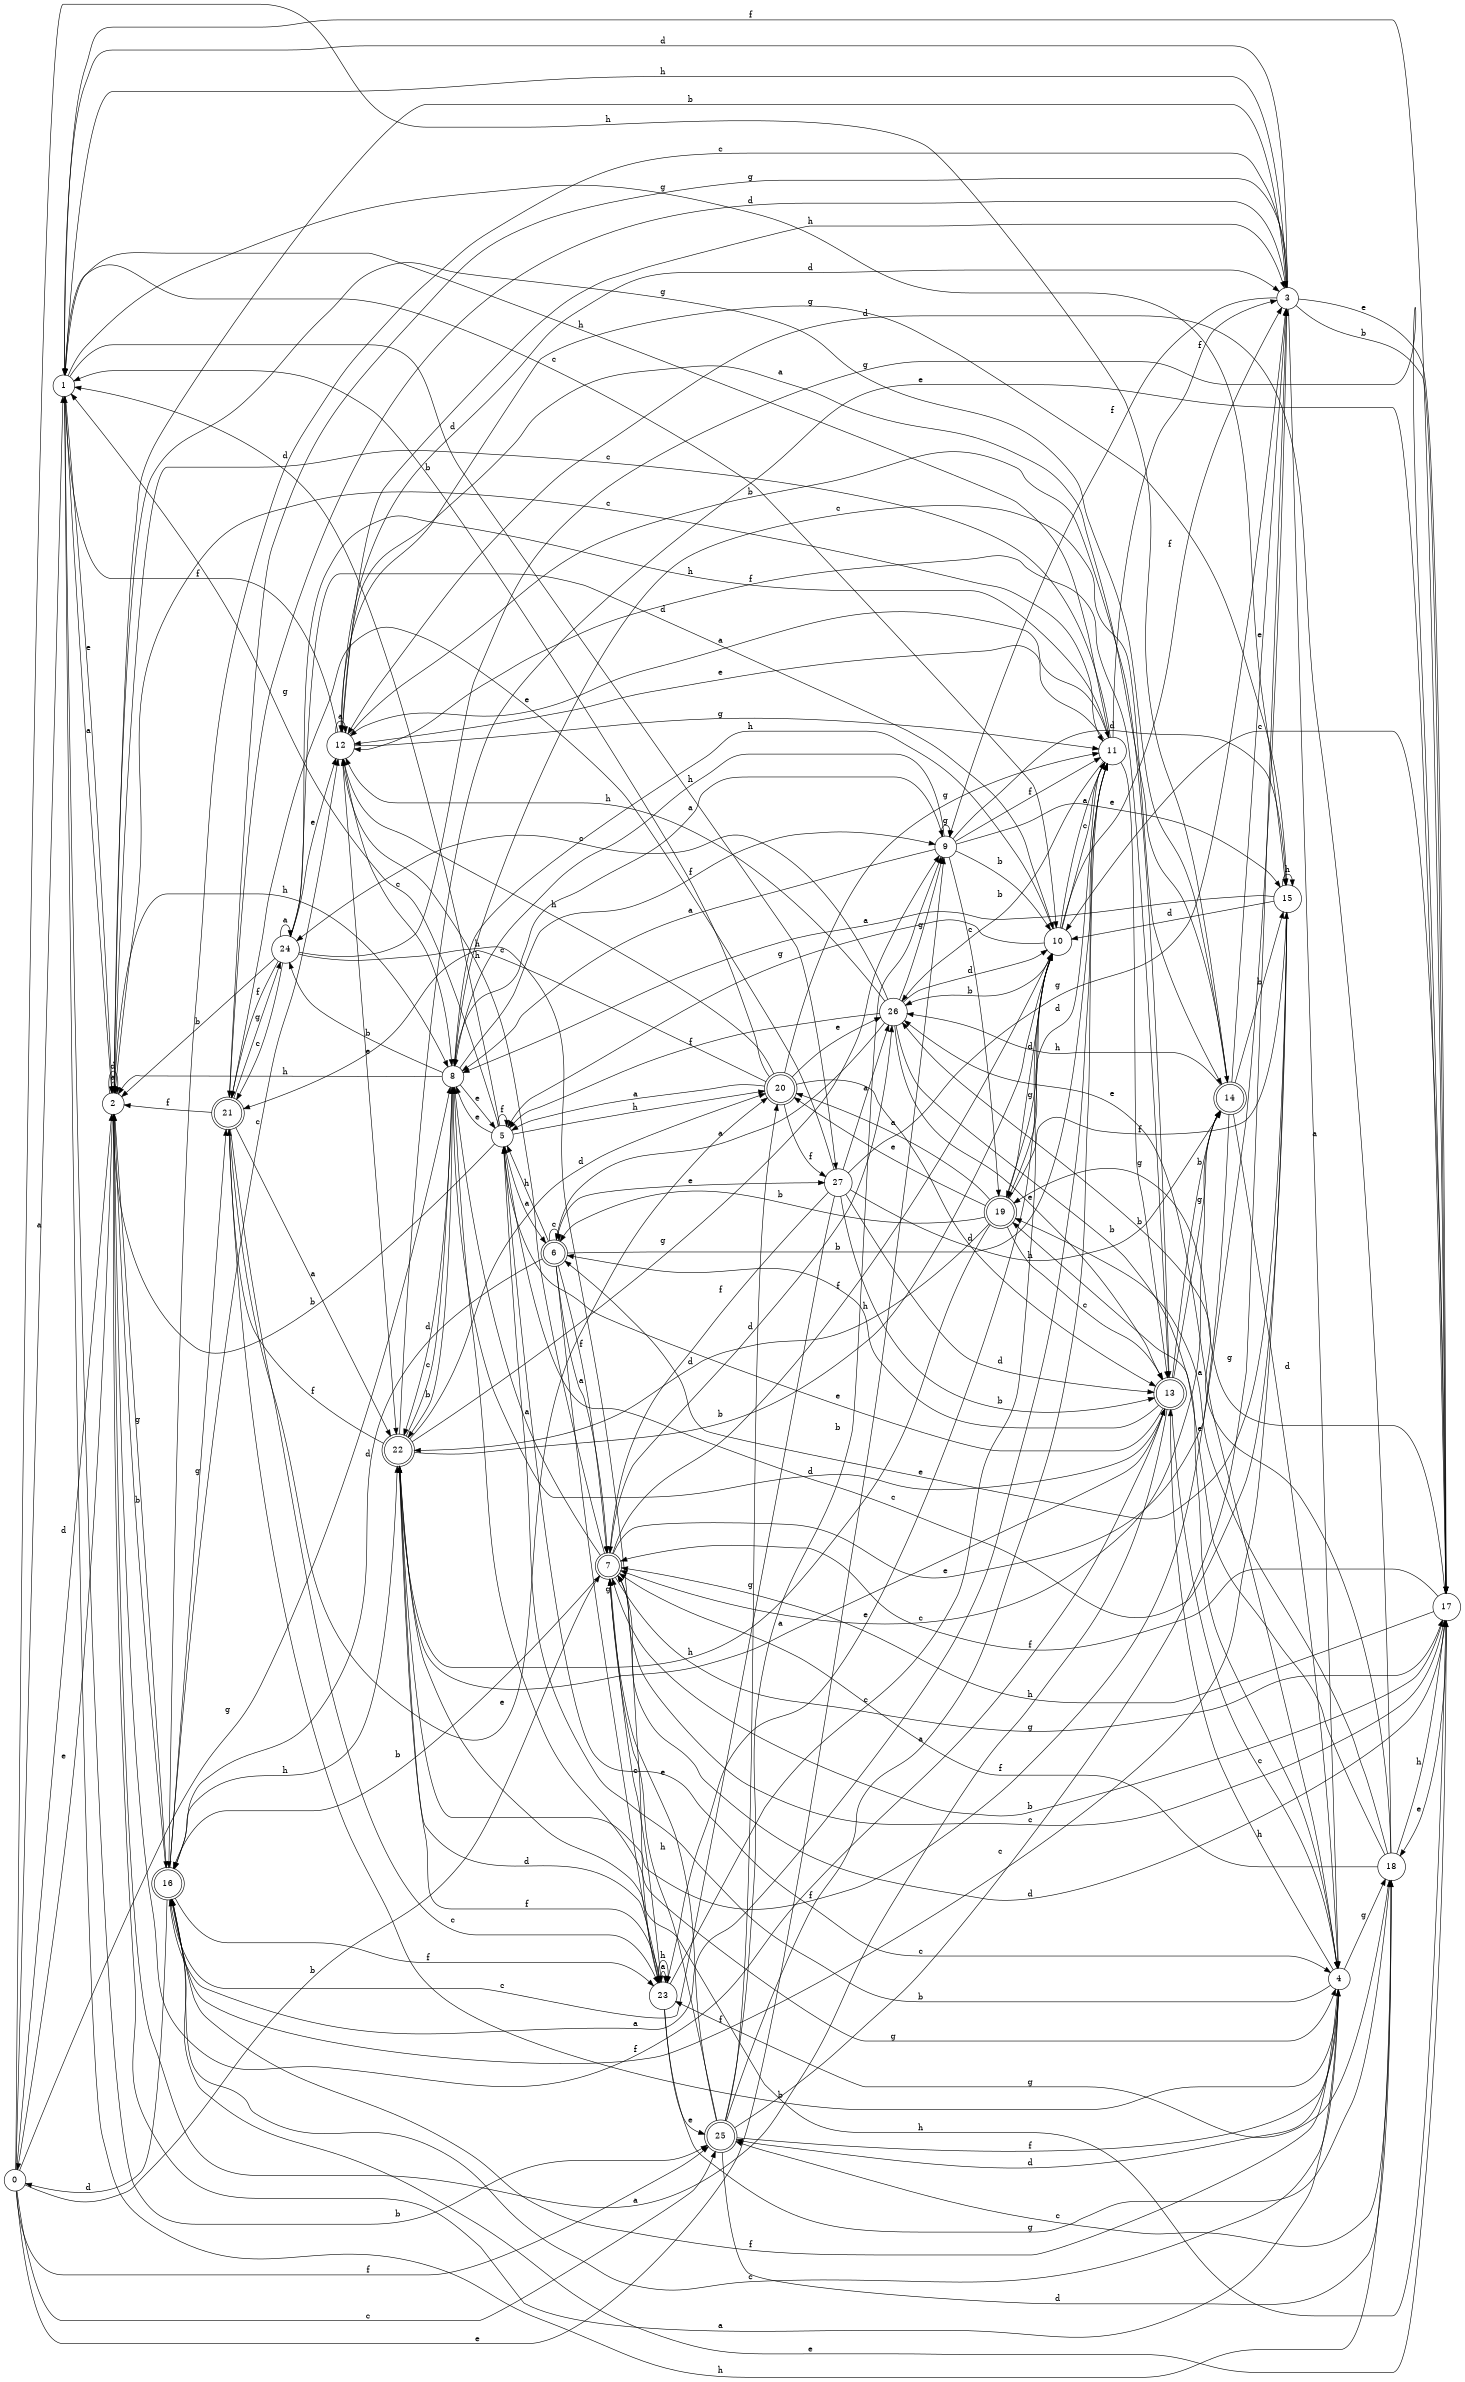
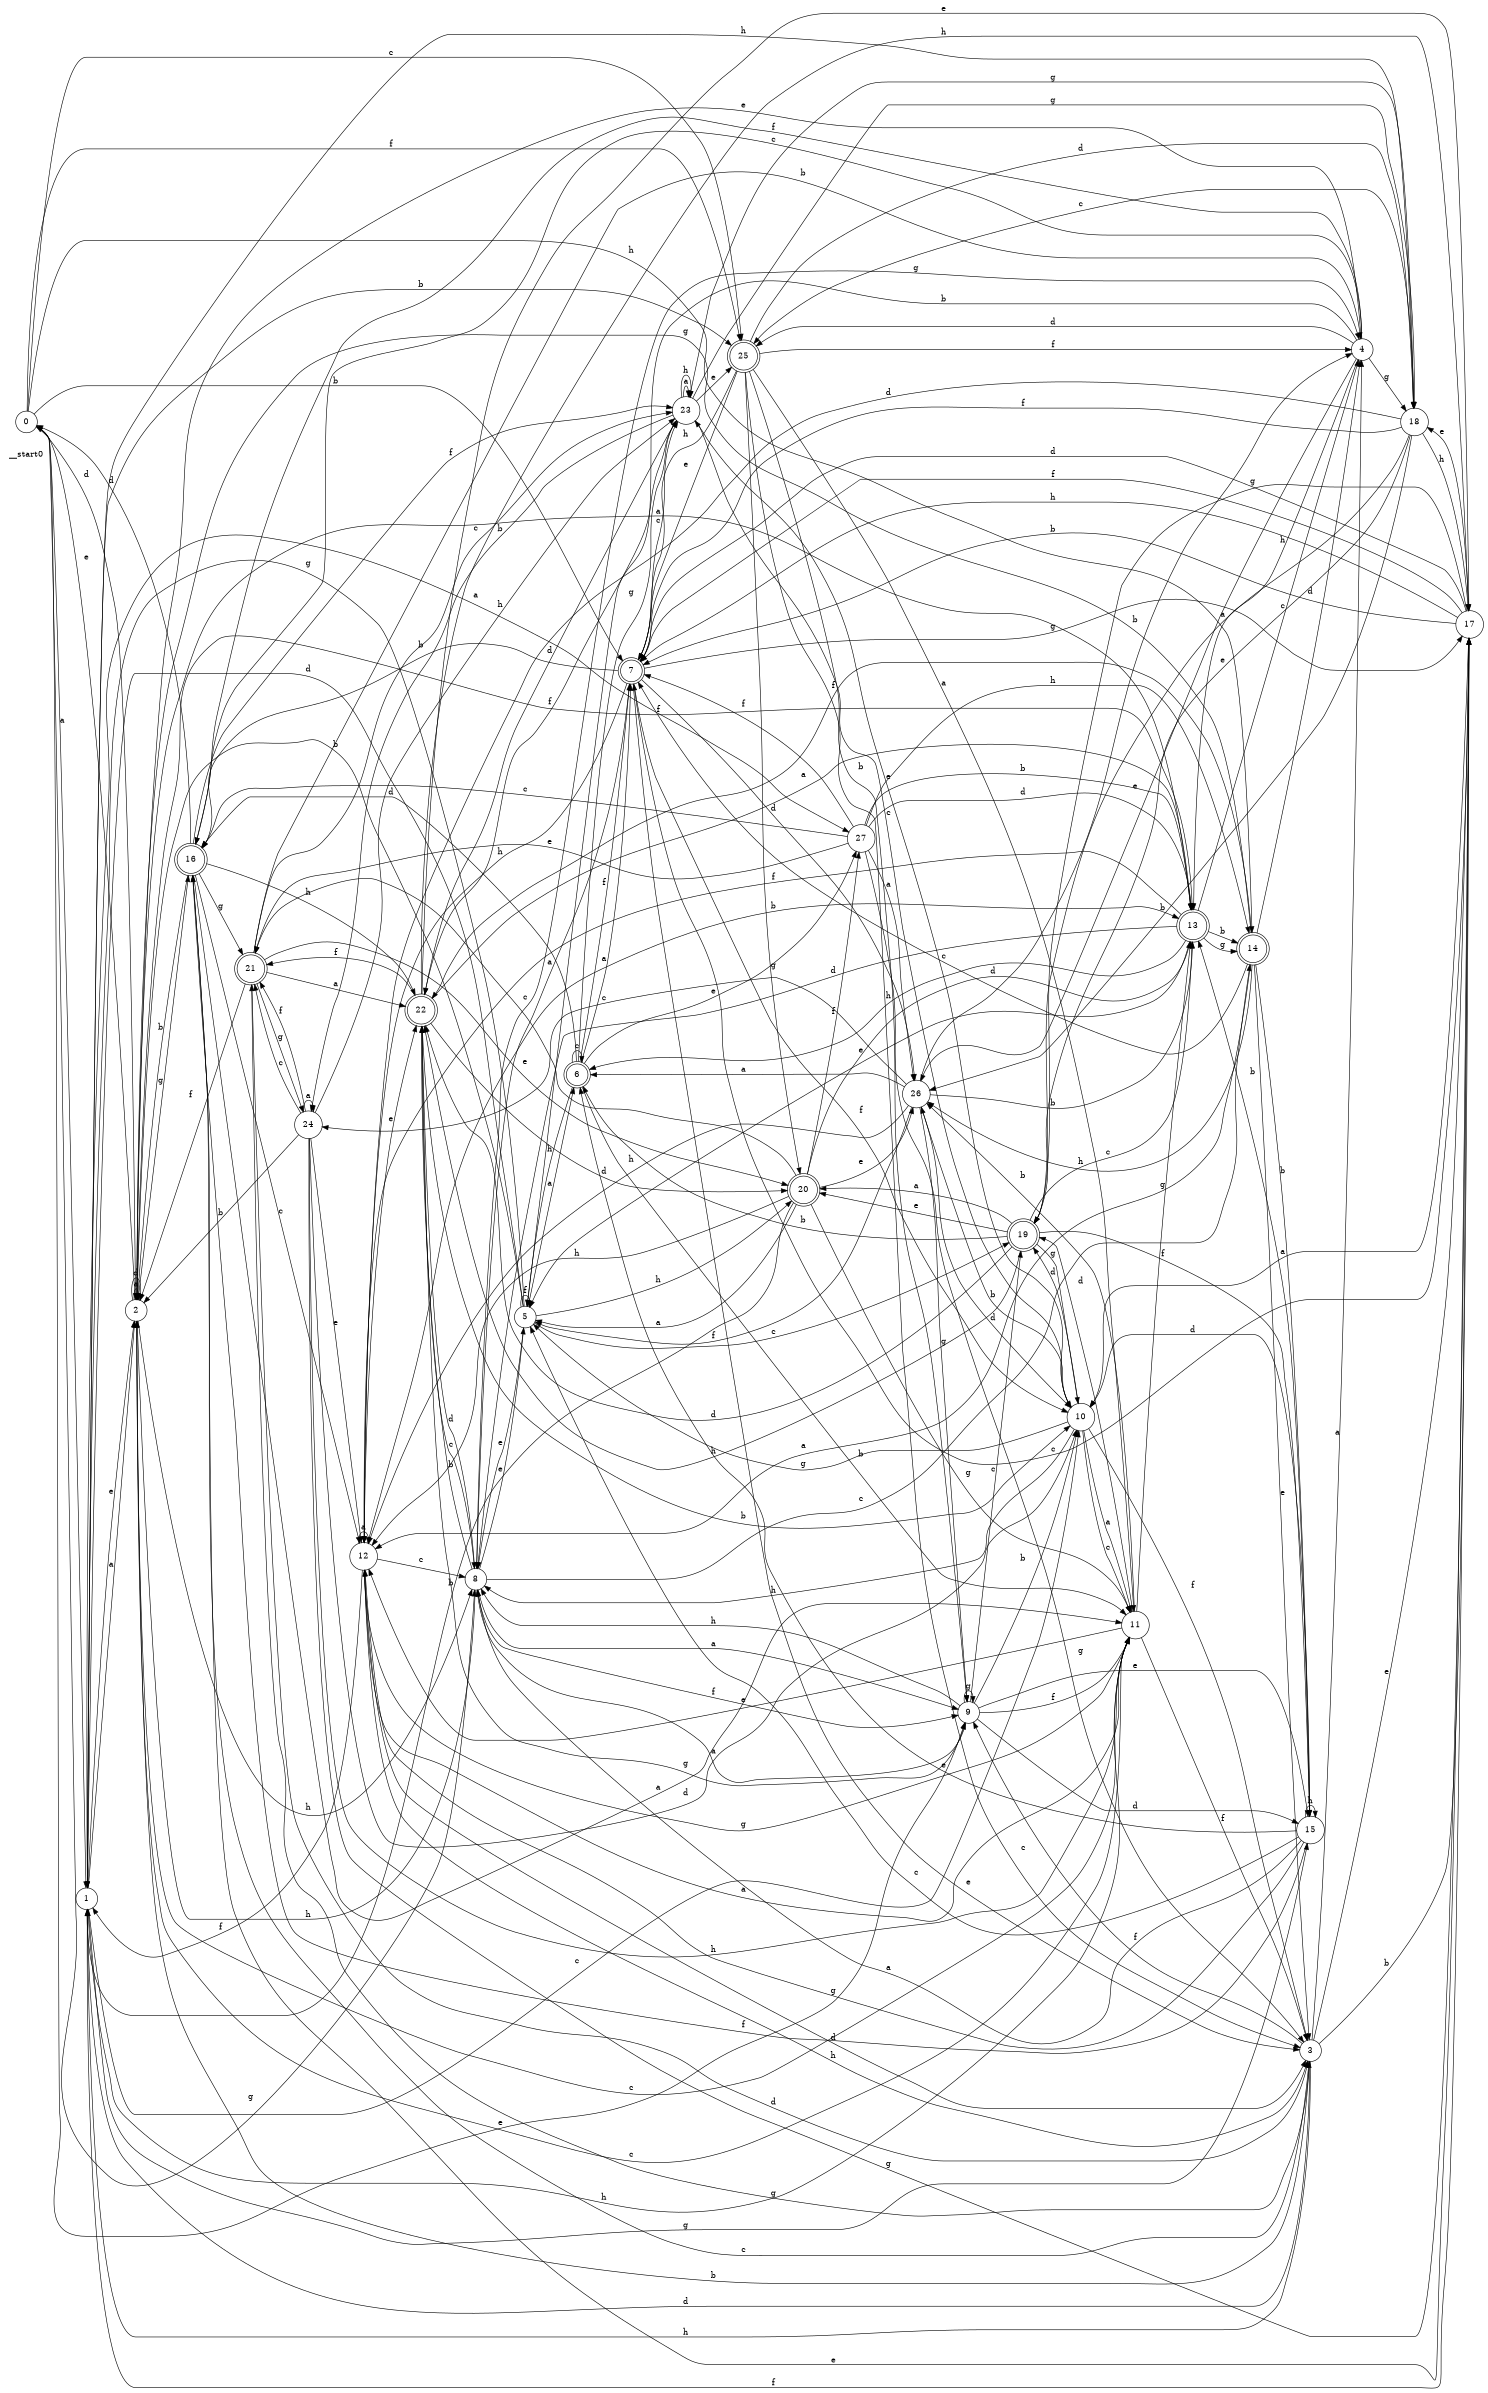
(453, 427) -> (476, 595)
none -> (27, 454)
(1260, 727) -> (1283, 1252)
(357, 1033) -> (401, 705)
(1030, 1197) -> (1053, 1103)
none -> (1286, 1311)
(681, 1784) -> (776, 1337)
(721, 2326) -> (744, 105)
